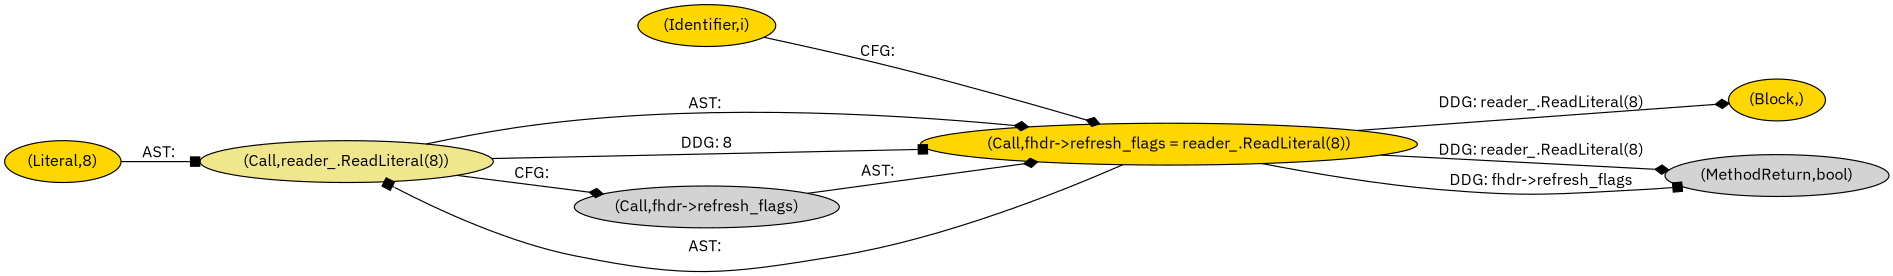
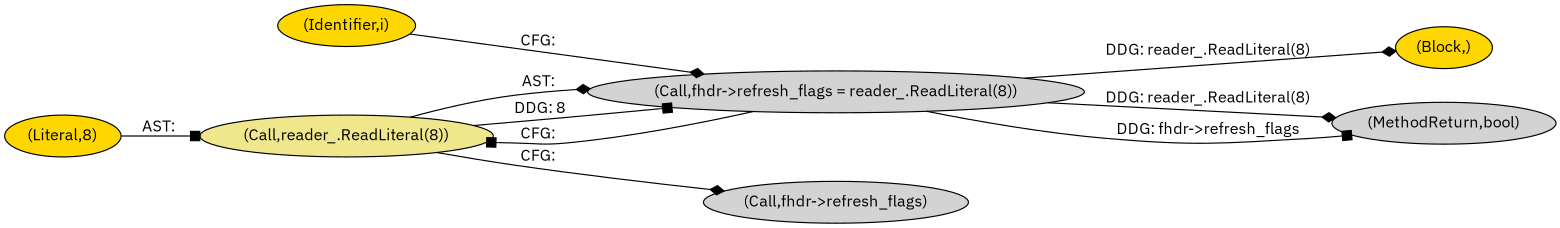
(1169, 144) -> (836, 92)
(916, 179) -> none
(707, 247) -> (540, 134)
